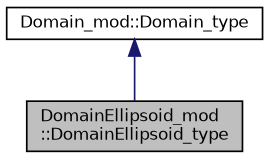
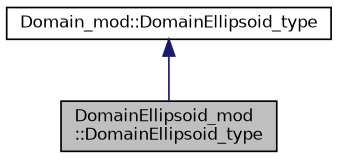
(135, 23) -> (169, 23)
